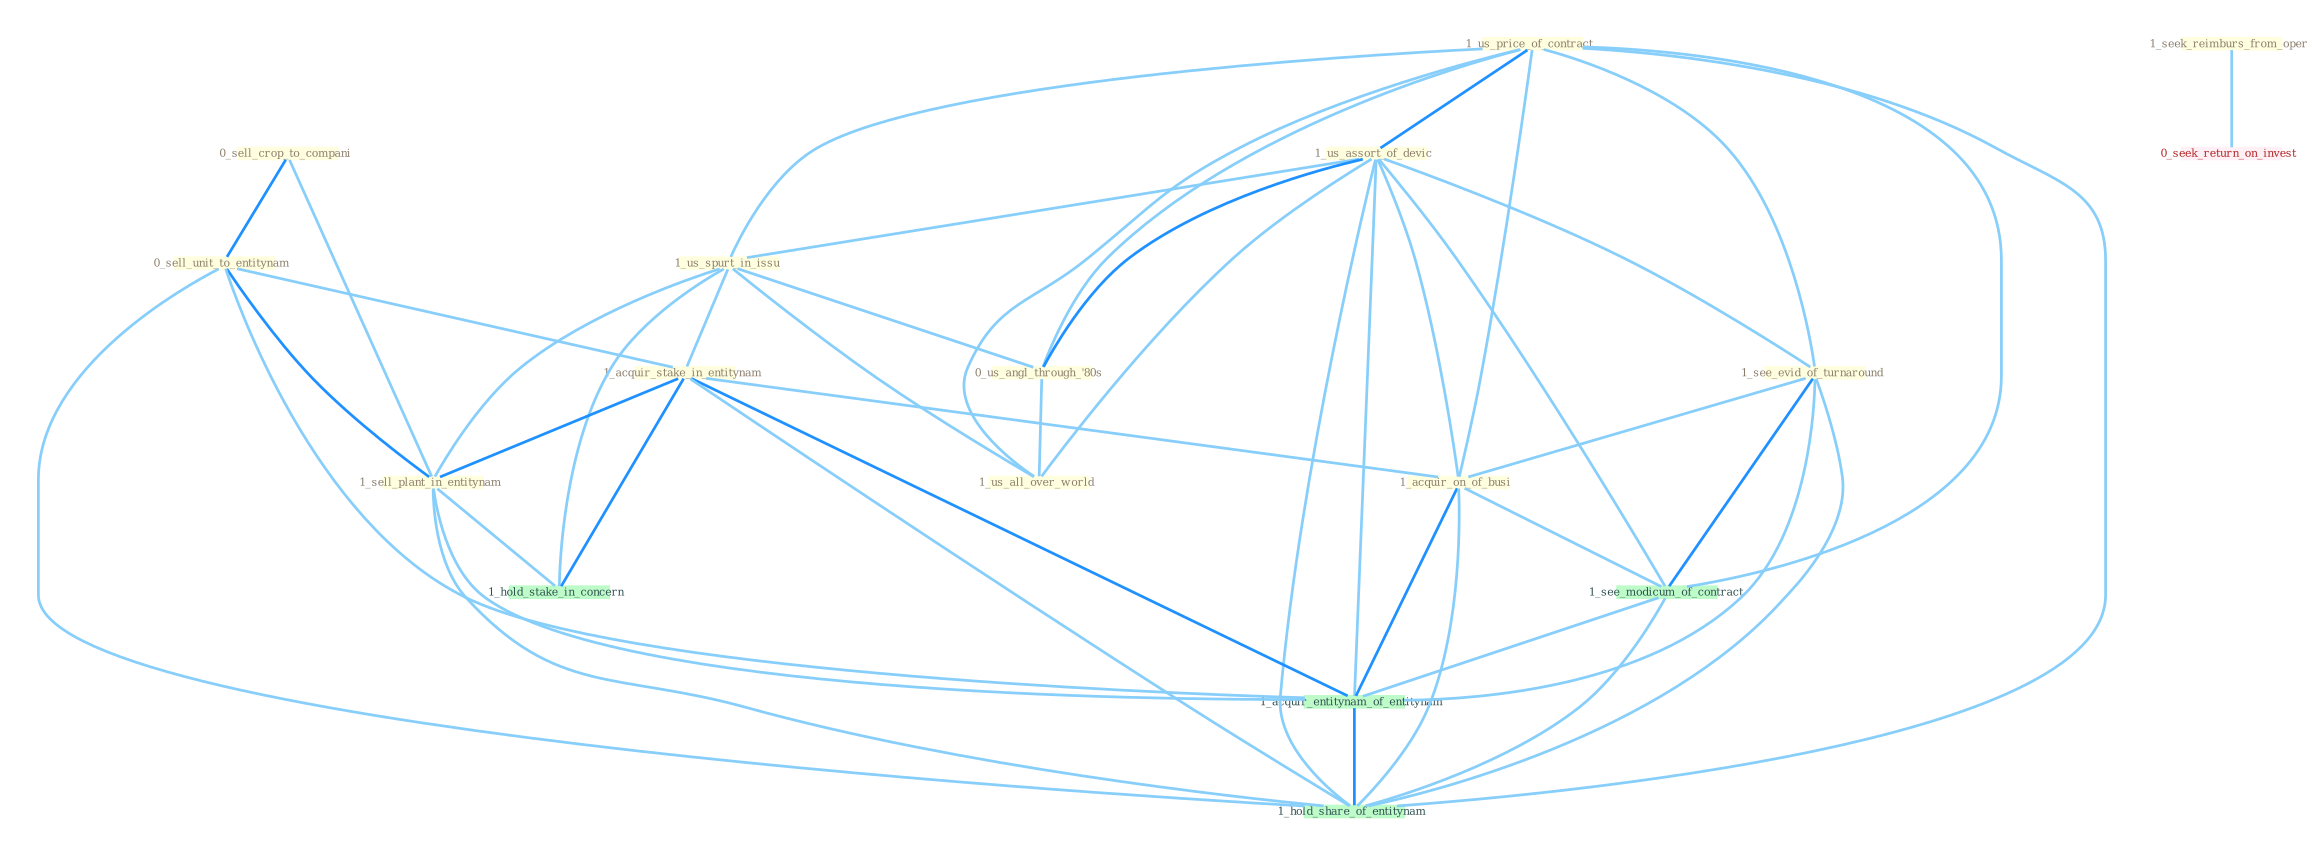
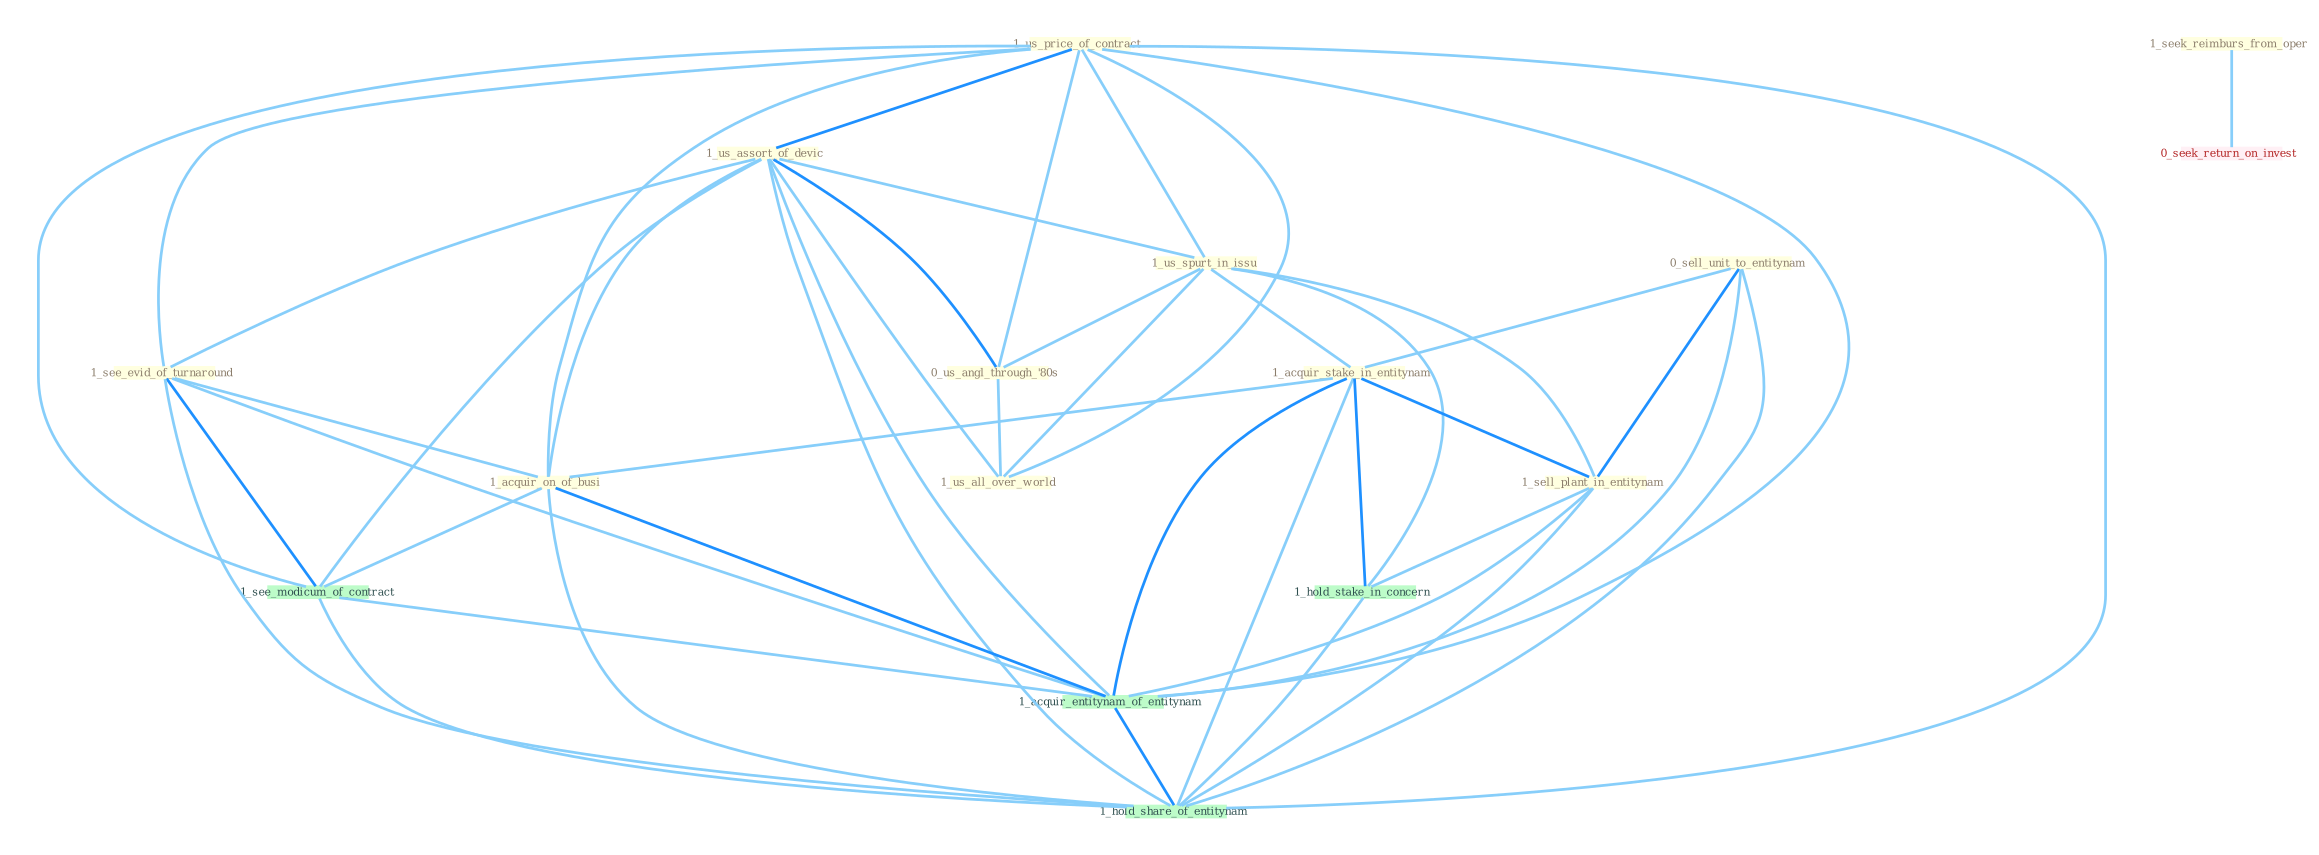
(288, 154) -> none
none -> (1845, 333)
none -> (1278, 707)
